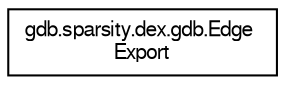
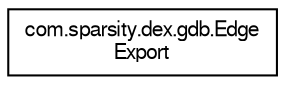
(143, 42) -> (143, 42)
